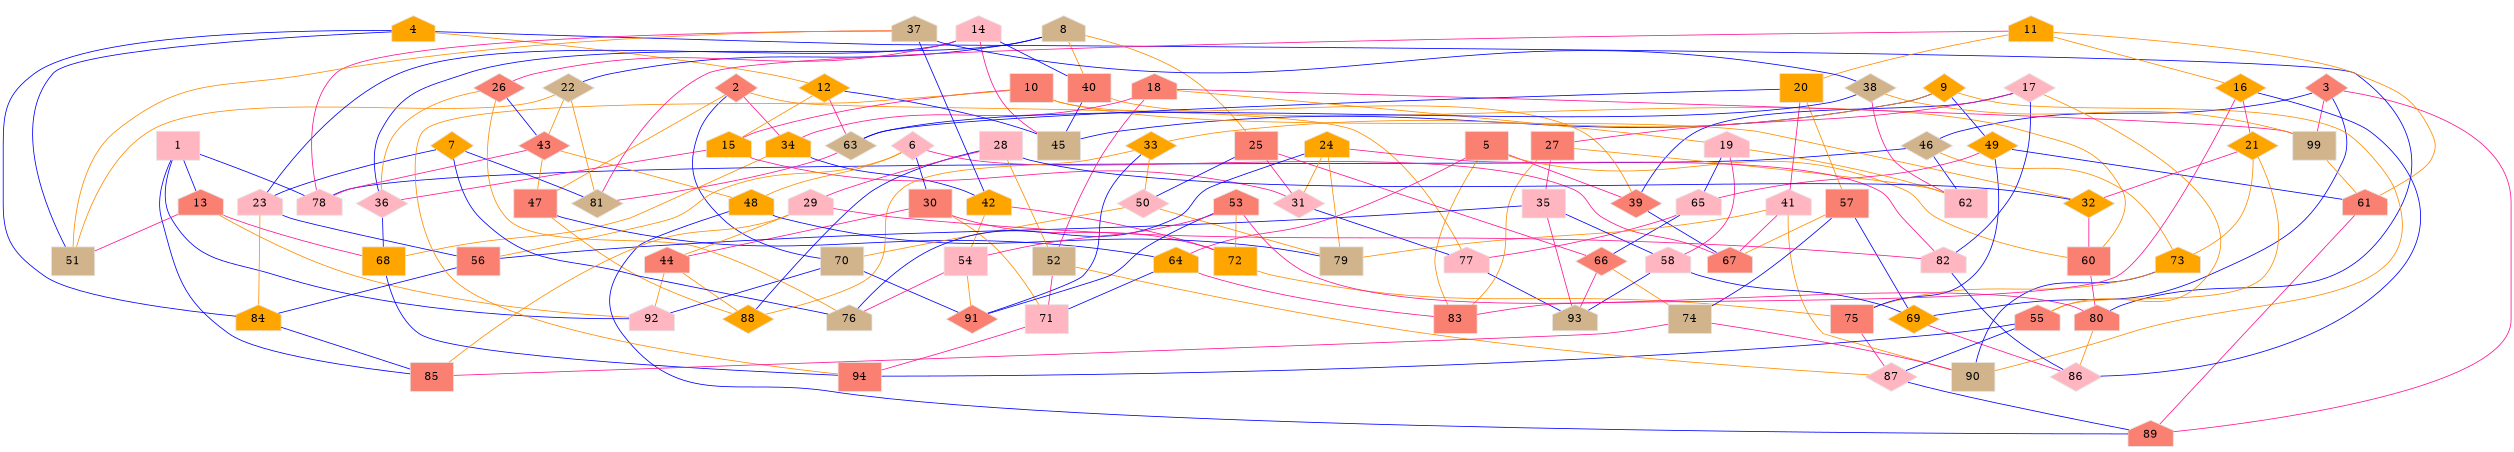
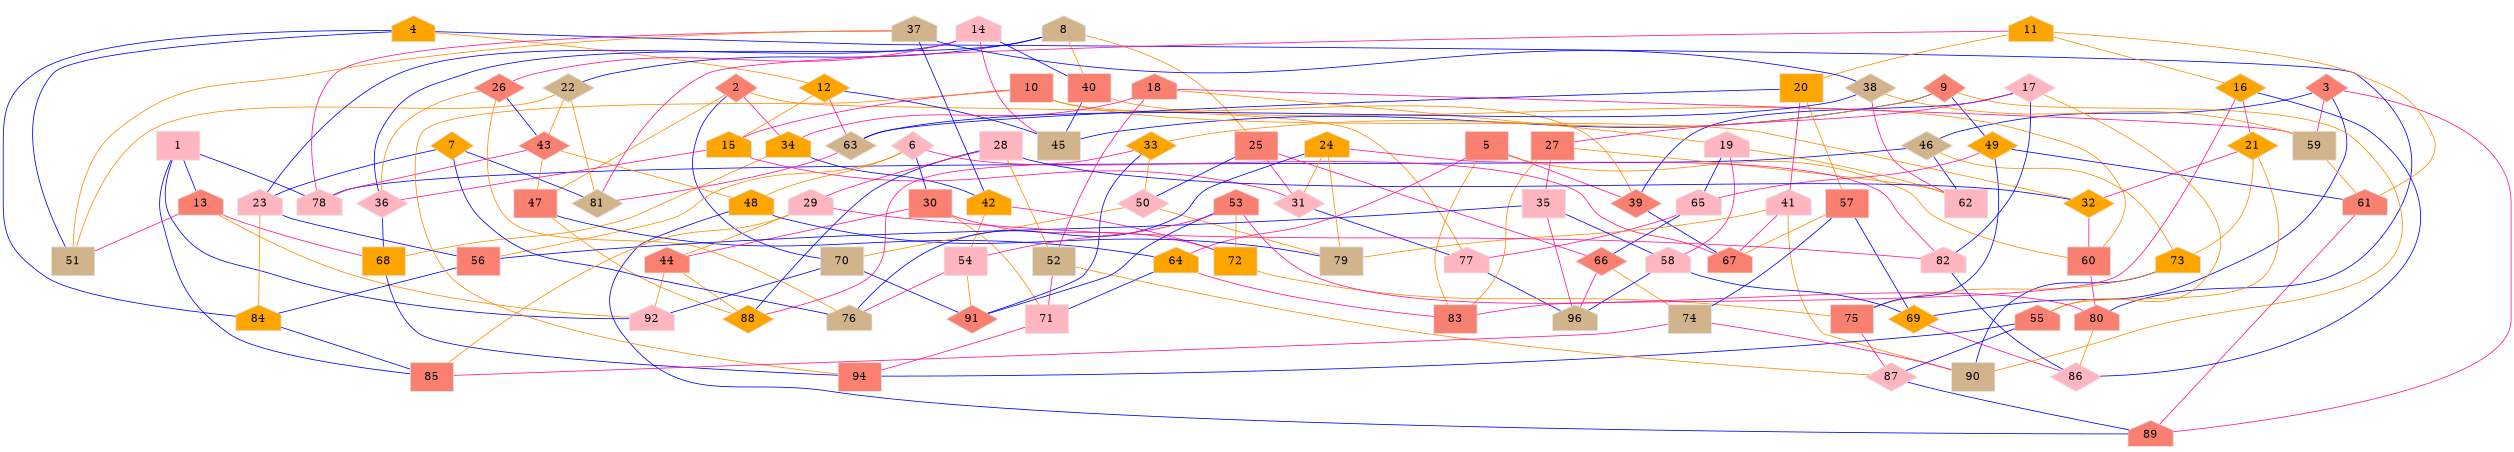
(1944, 88) -> (1944, 88)
(2314, 146) -> (2314, 146)
(905, 187) -> (905, 187)
(1575, 319) -> (1575, 319)
